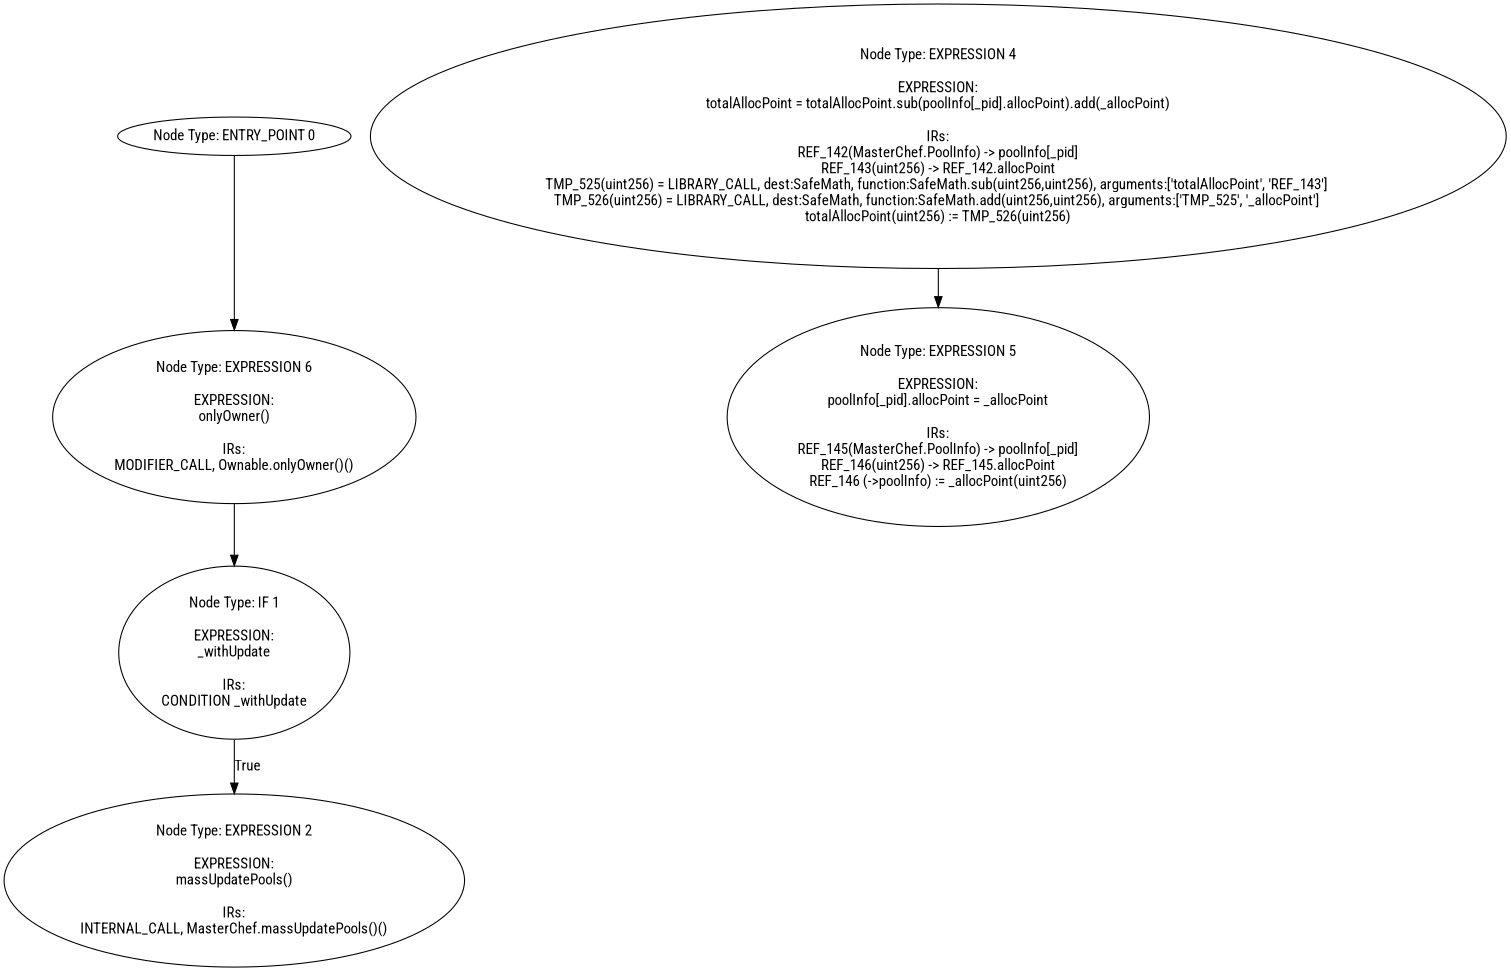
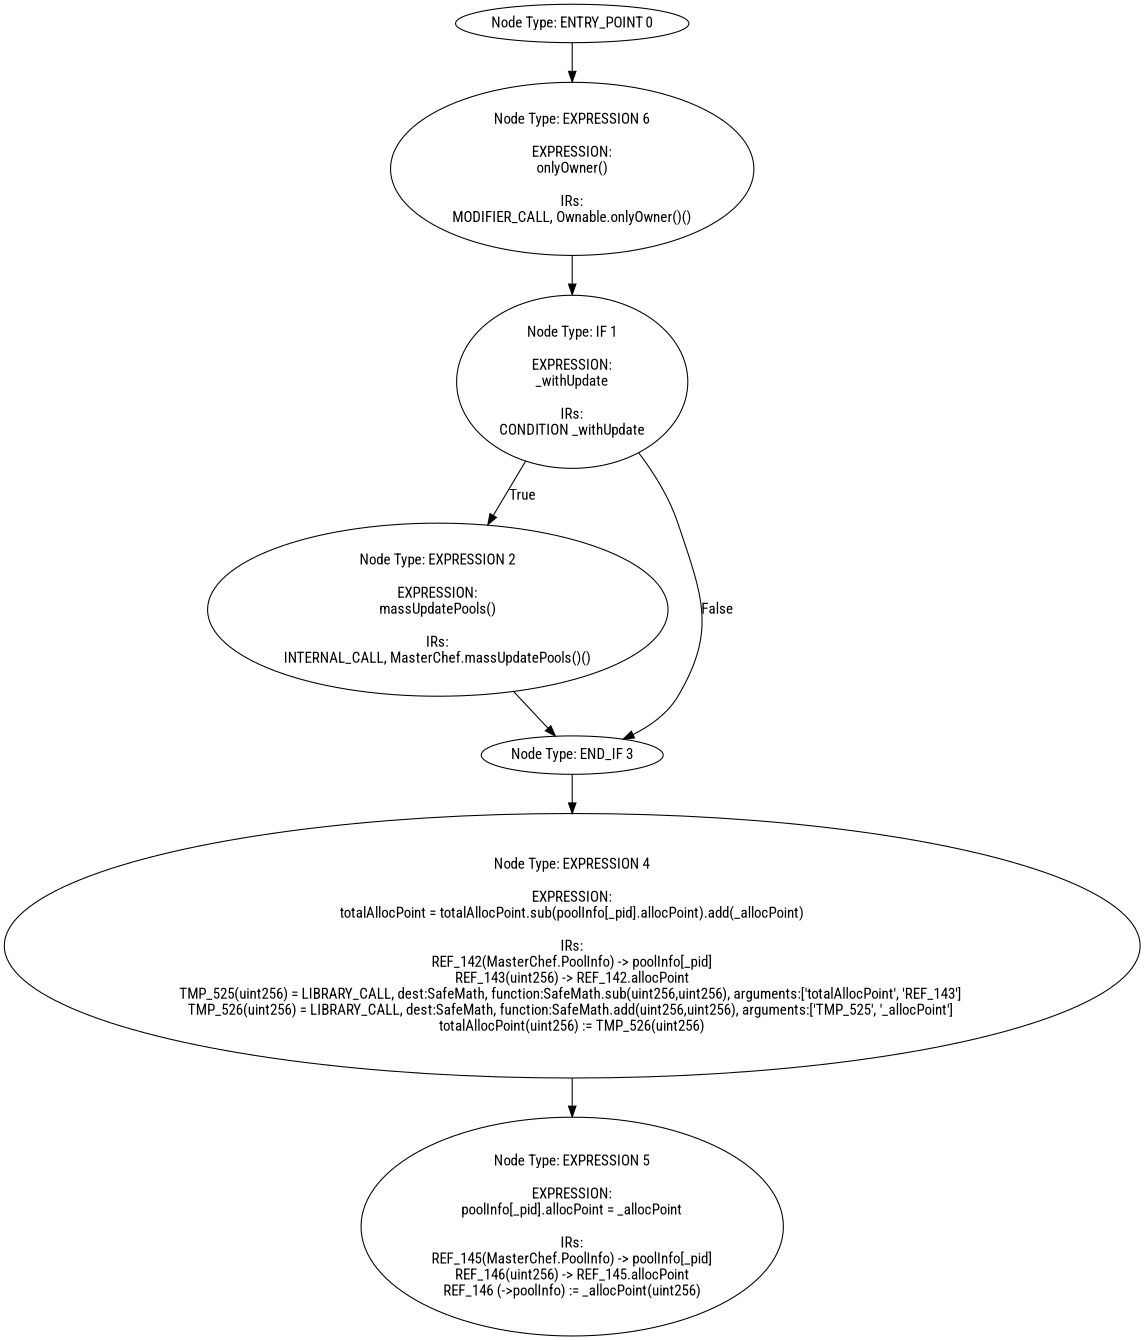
none -> (572, 755)
